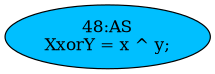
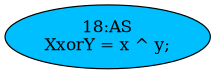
(108, 37) -> (108, 37)
